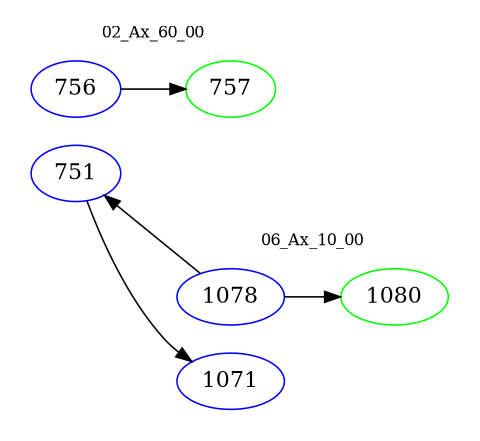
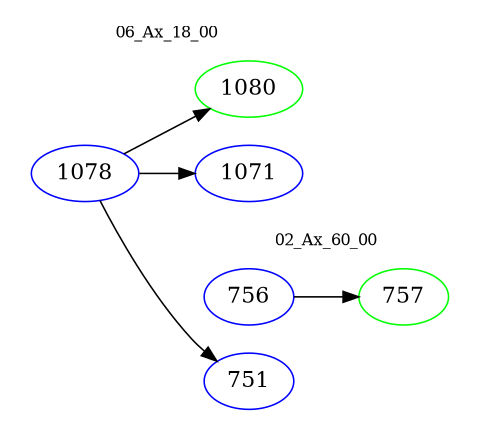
(313, 241) -> (167, 34)
(124, 282) -> (159, 173)
